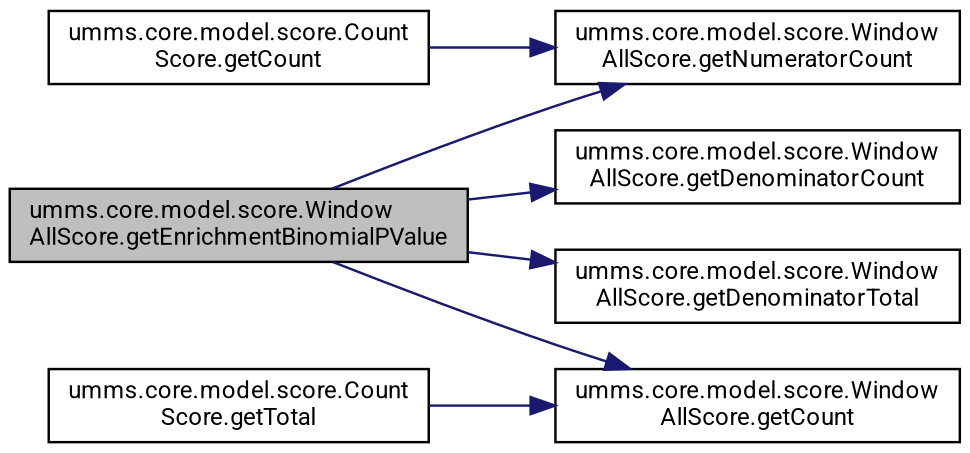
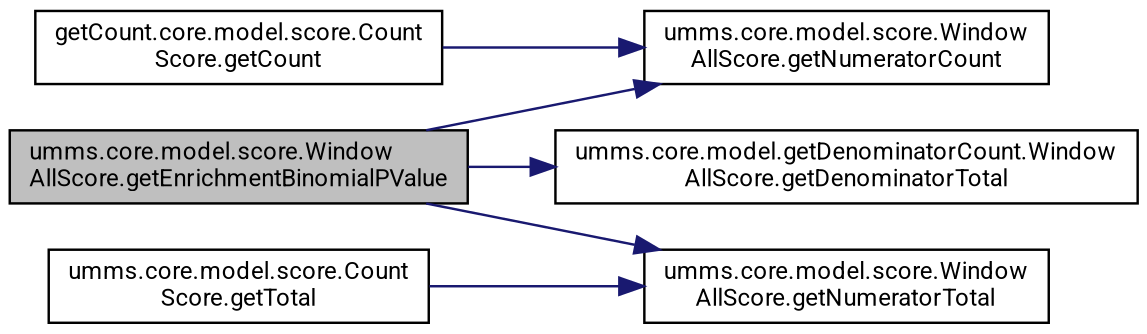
(239, 48) -> (239, 48)
(758, 167) -> none
(758, 286) -> (847, 167)
(758, 406) -> (847, 286)
